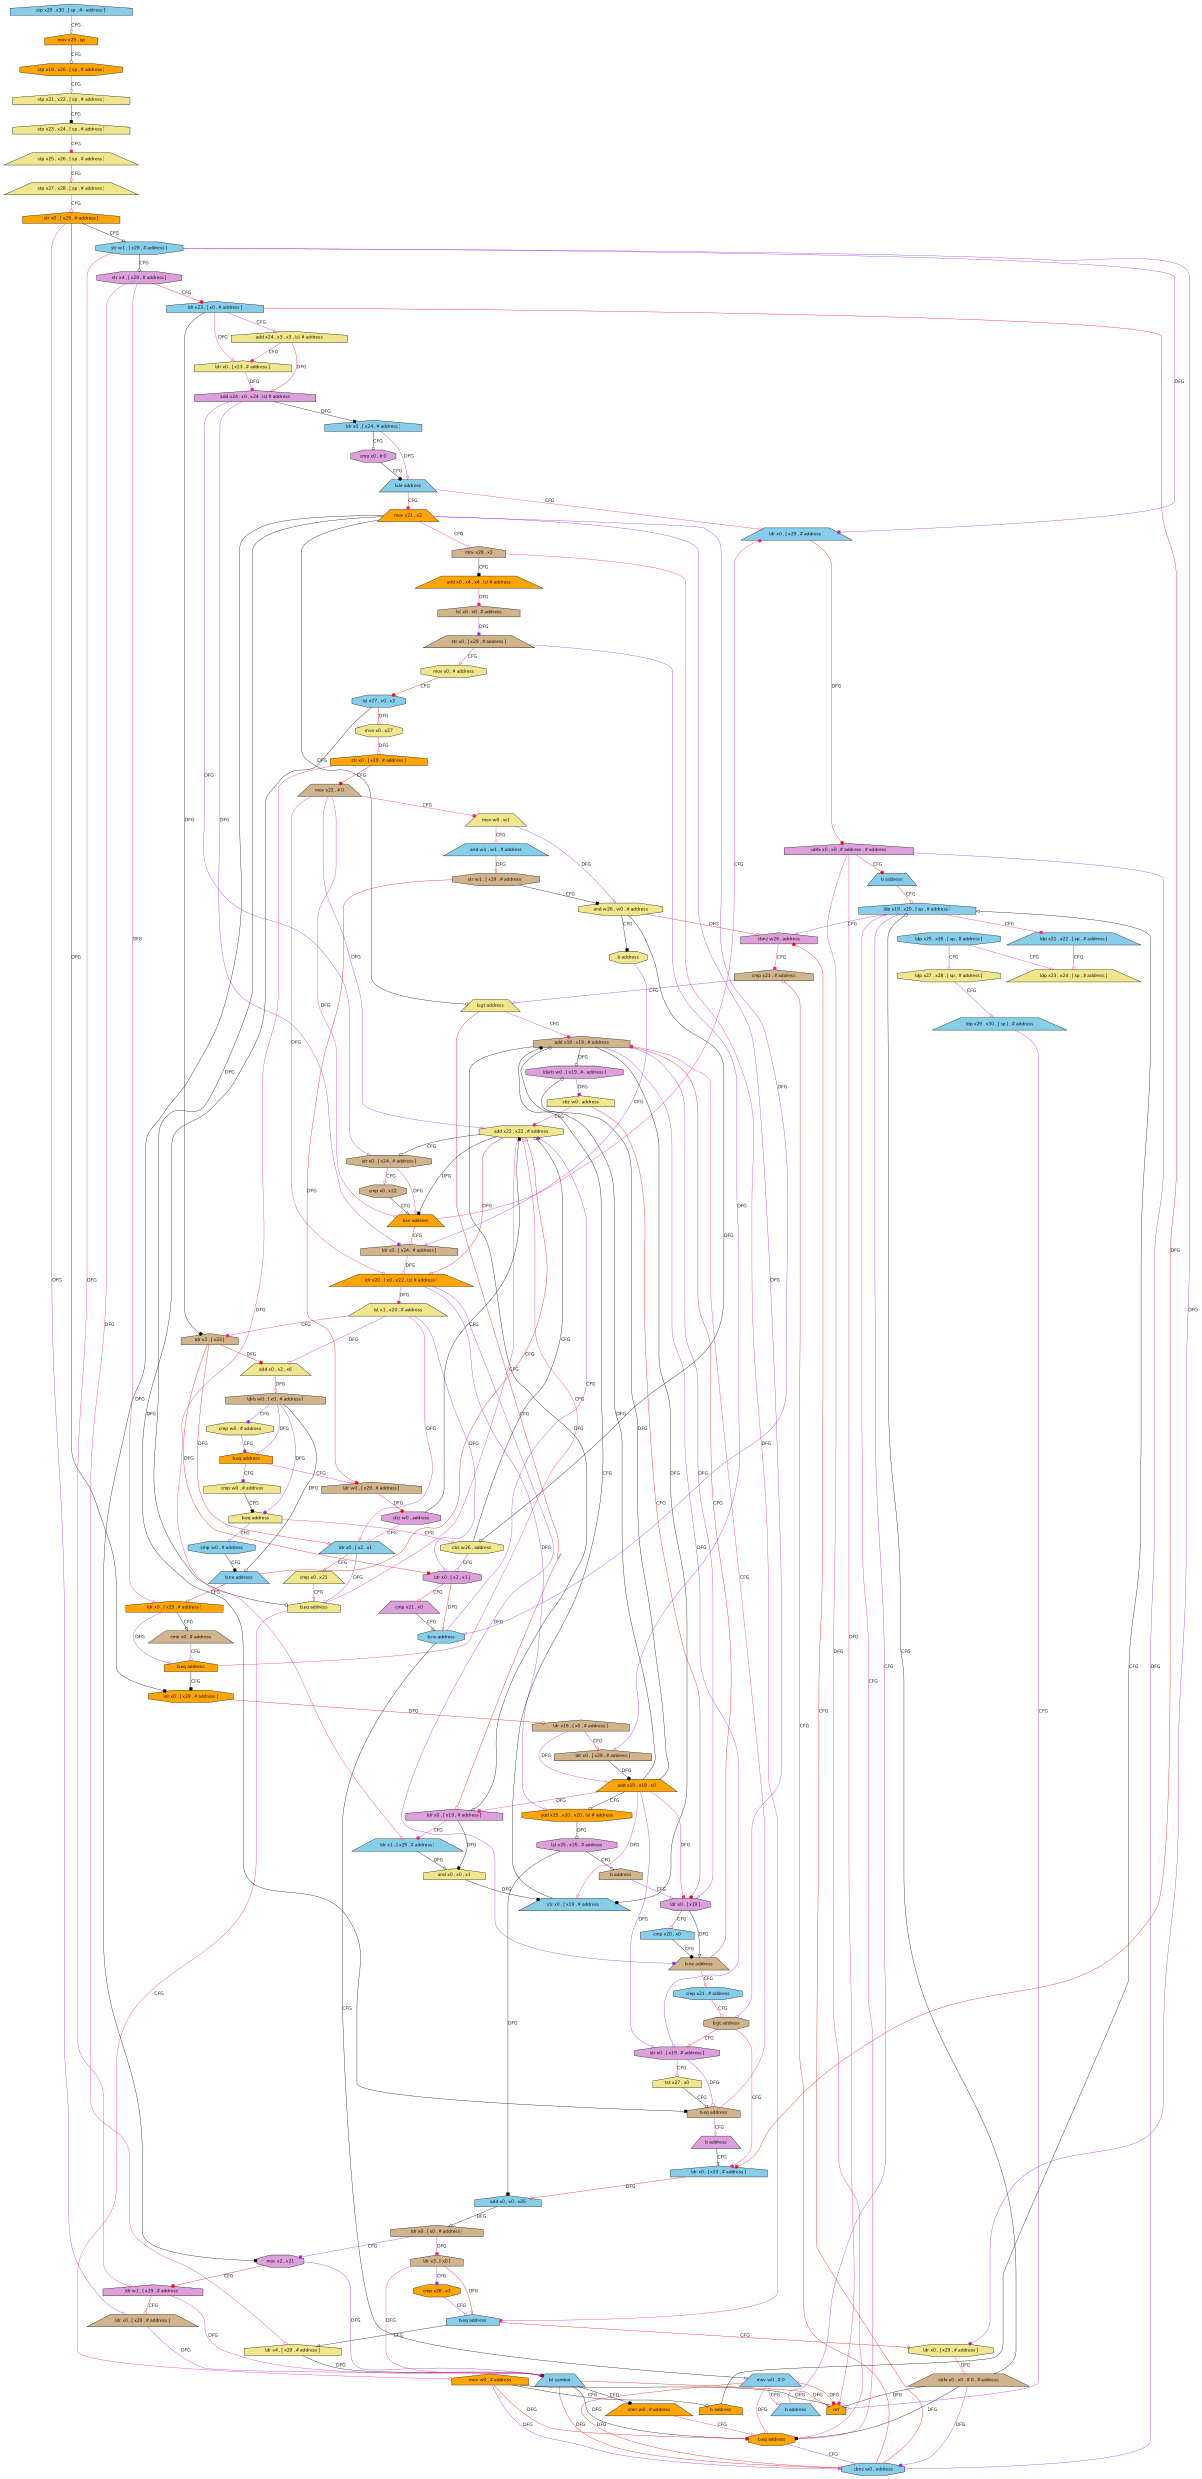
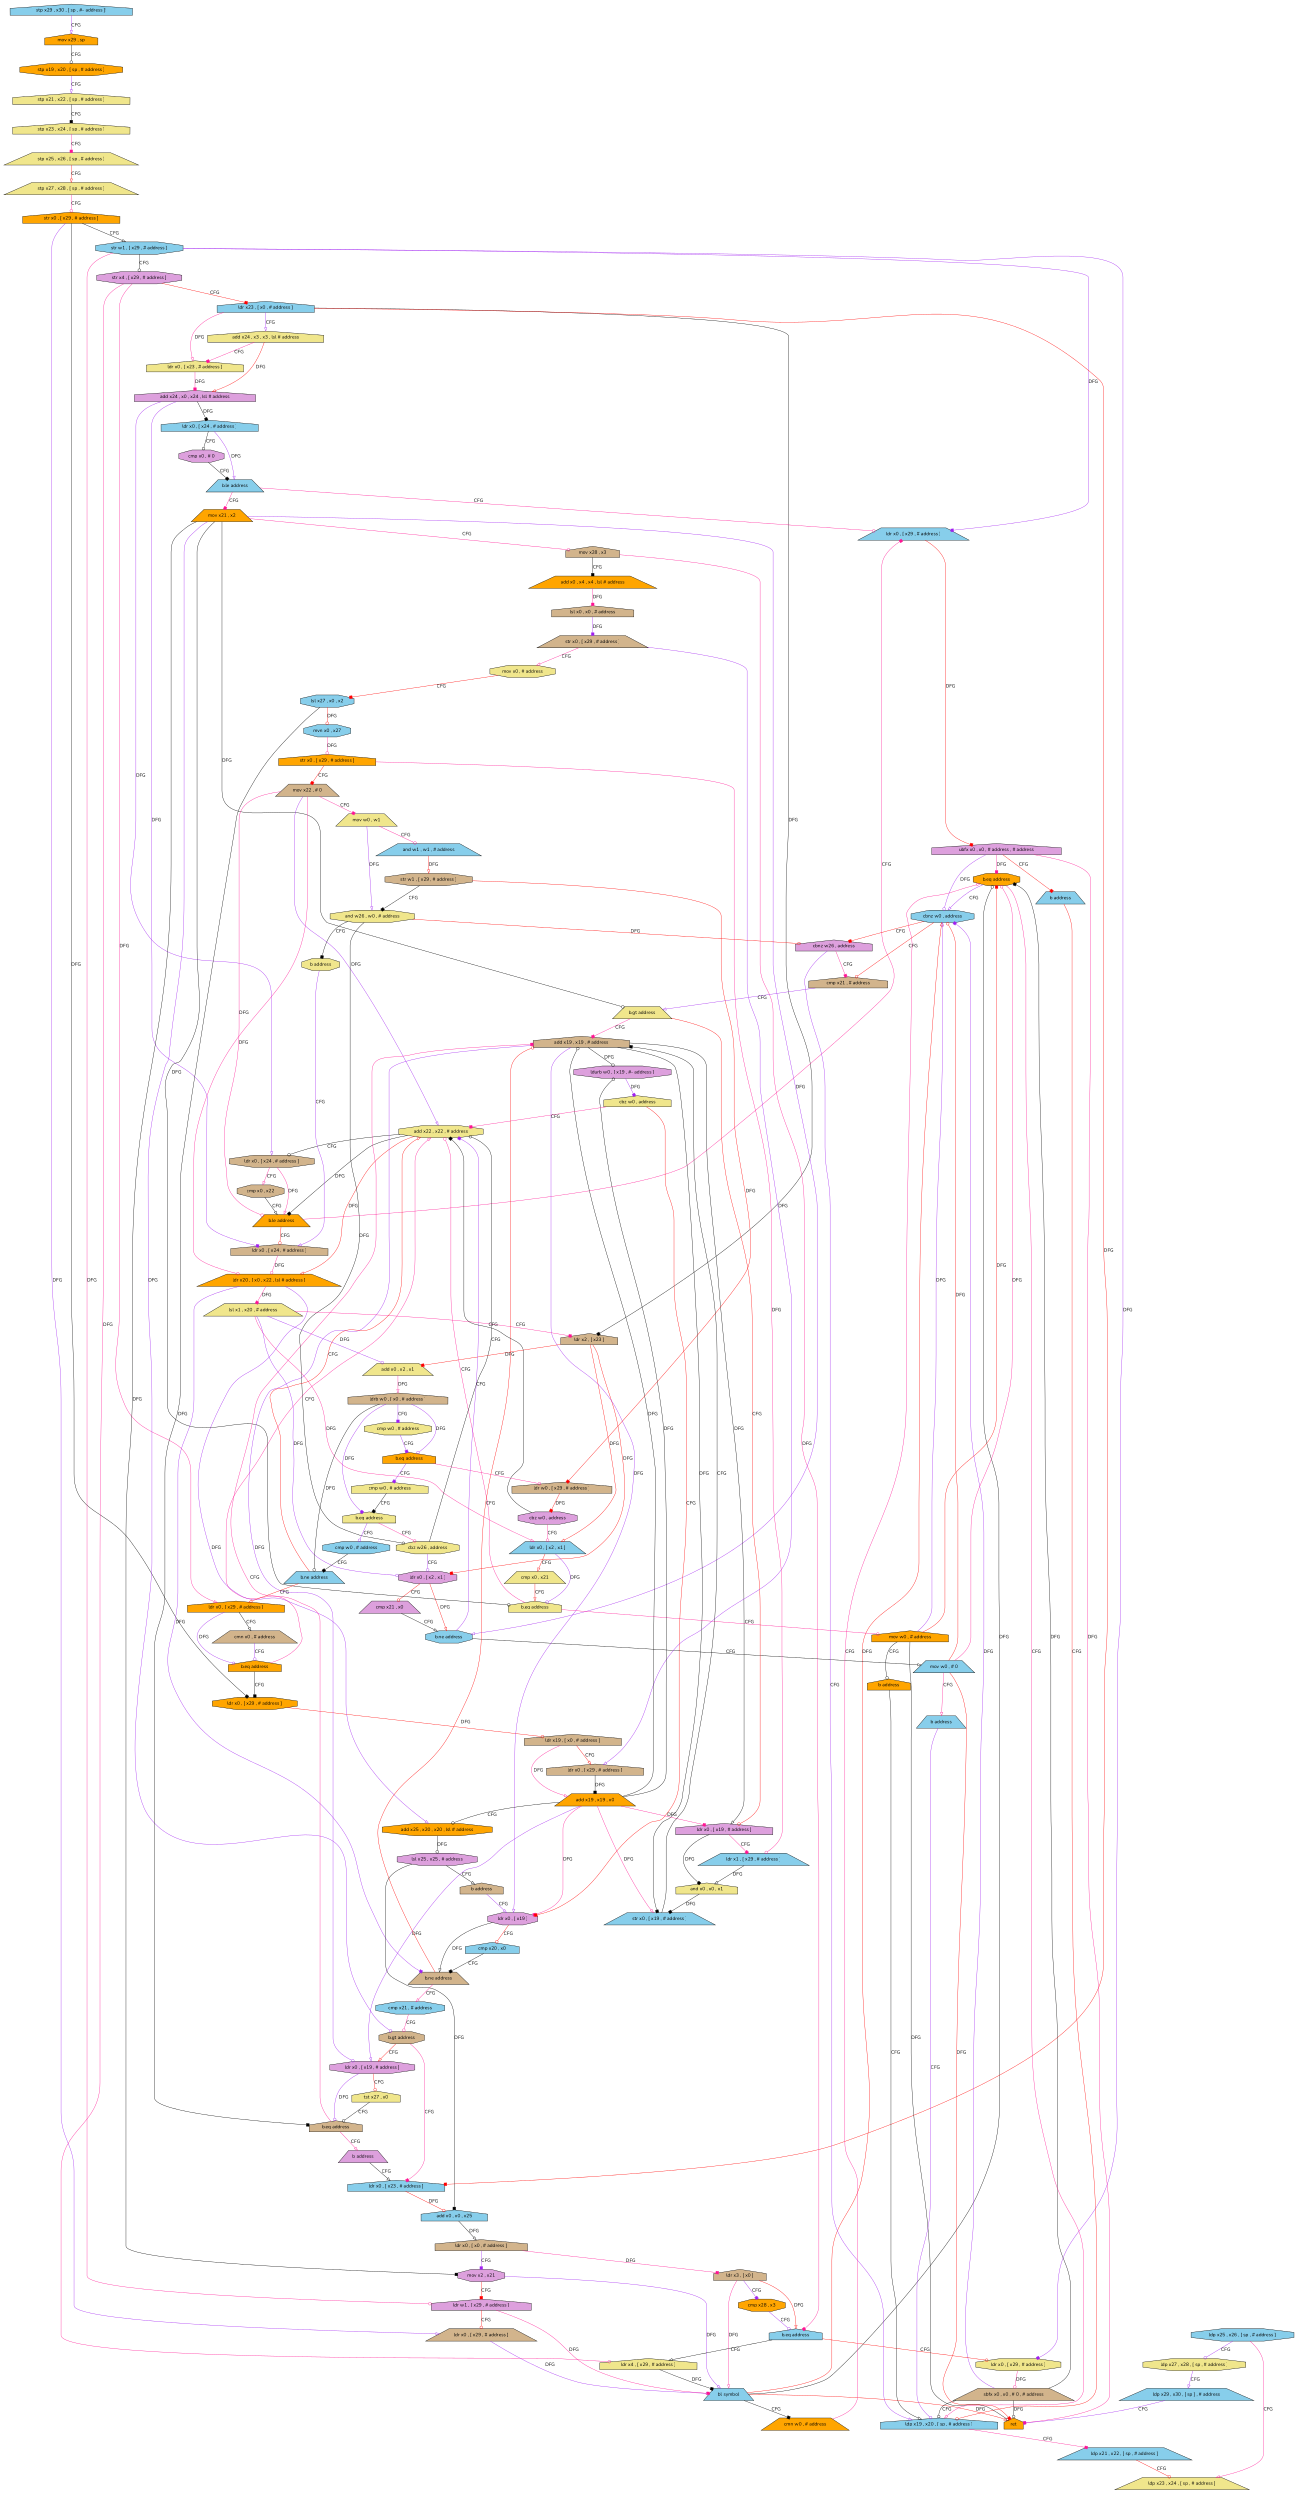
(379, 731) -> (327, 731)
(842, 923) -> (830, 1693)
(276, 1369) -> (398, 1369)
